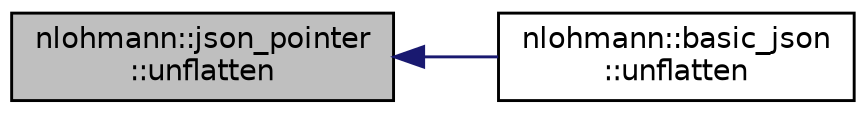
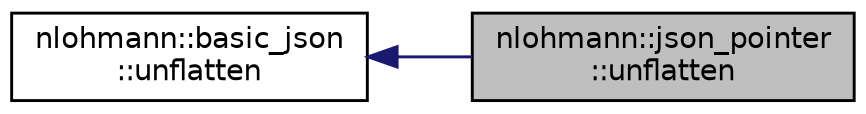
(461, 57) -> (435, 57)
